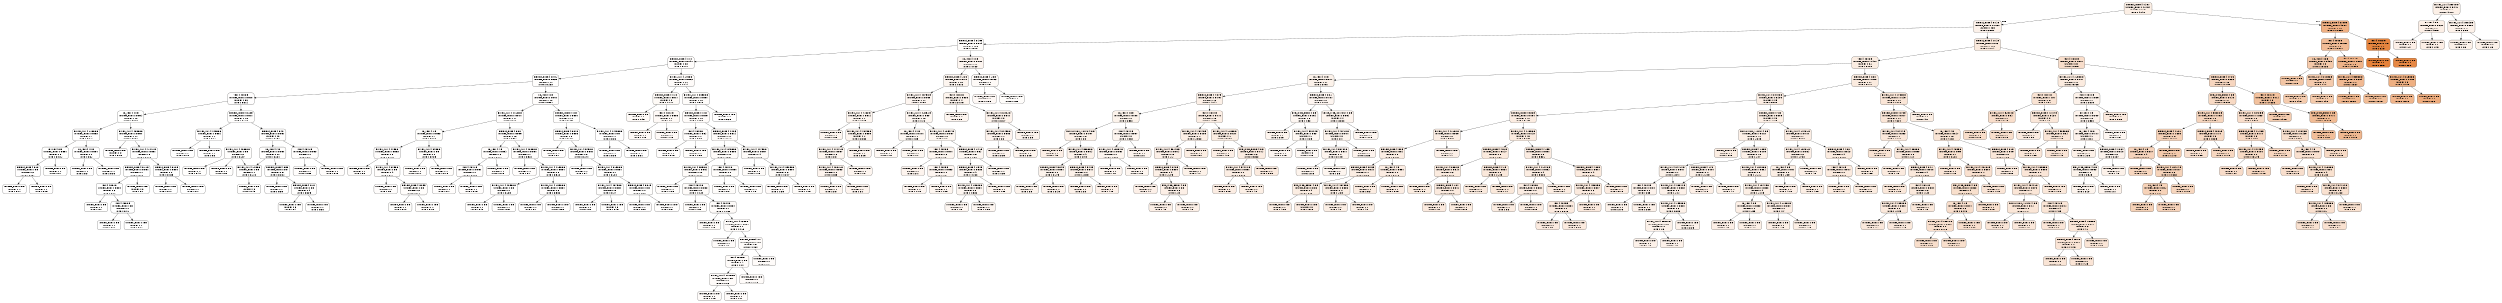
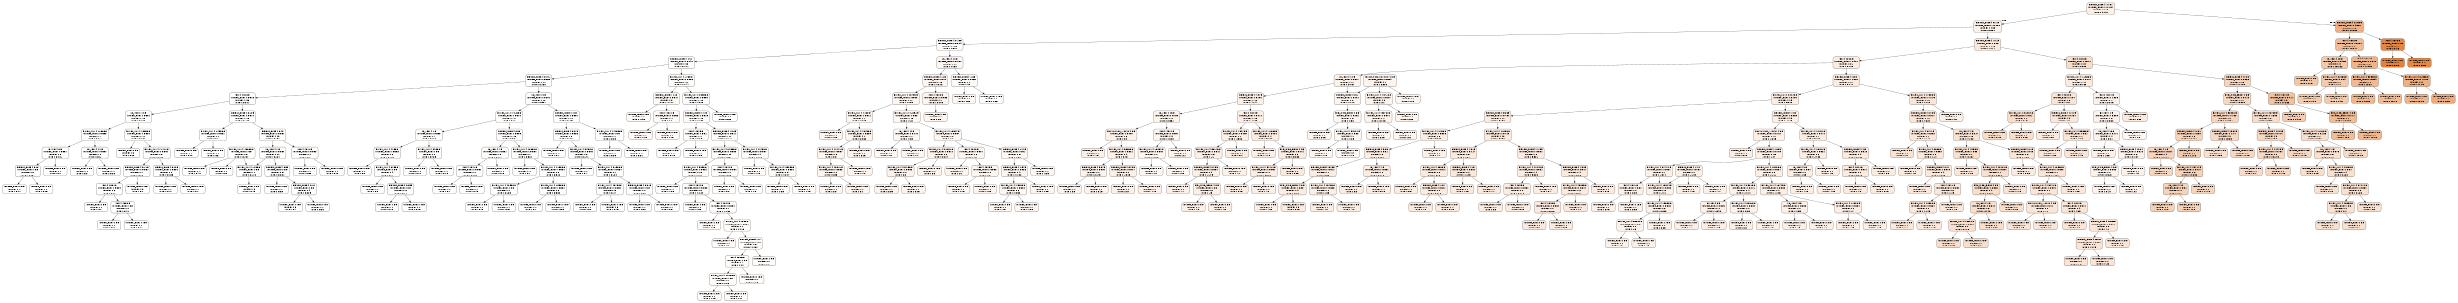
(977, 107) -> (945, 143)
(1329, 107) -> (1364, 89)
none -> (1757, 180)
